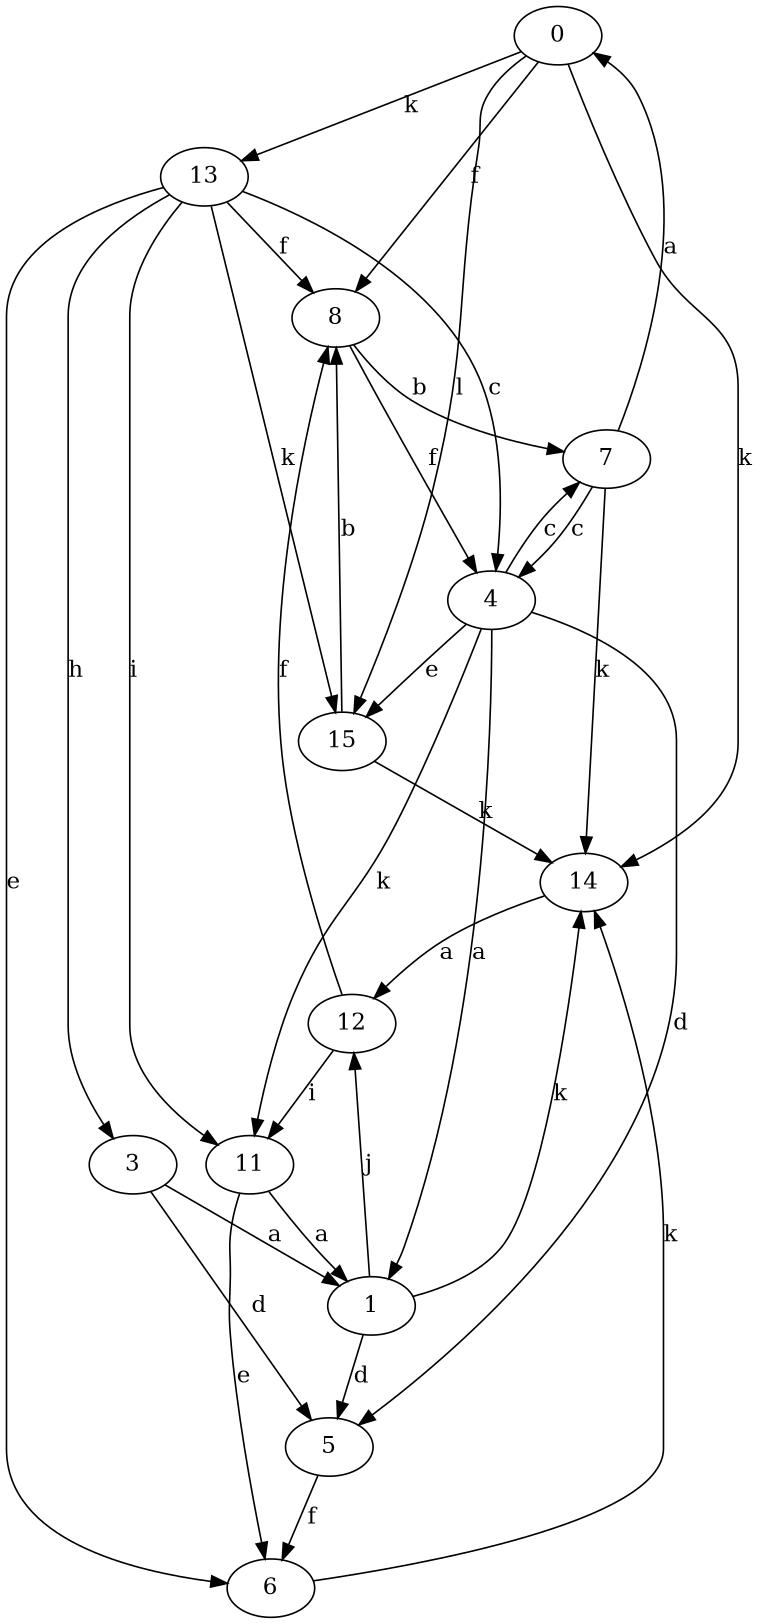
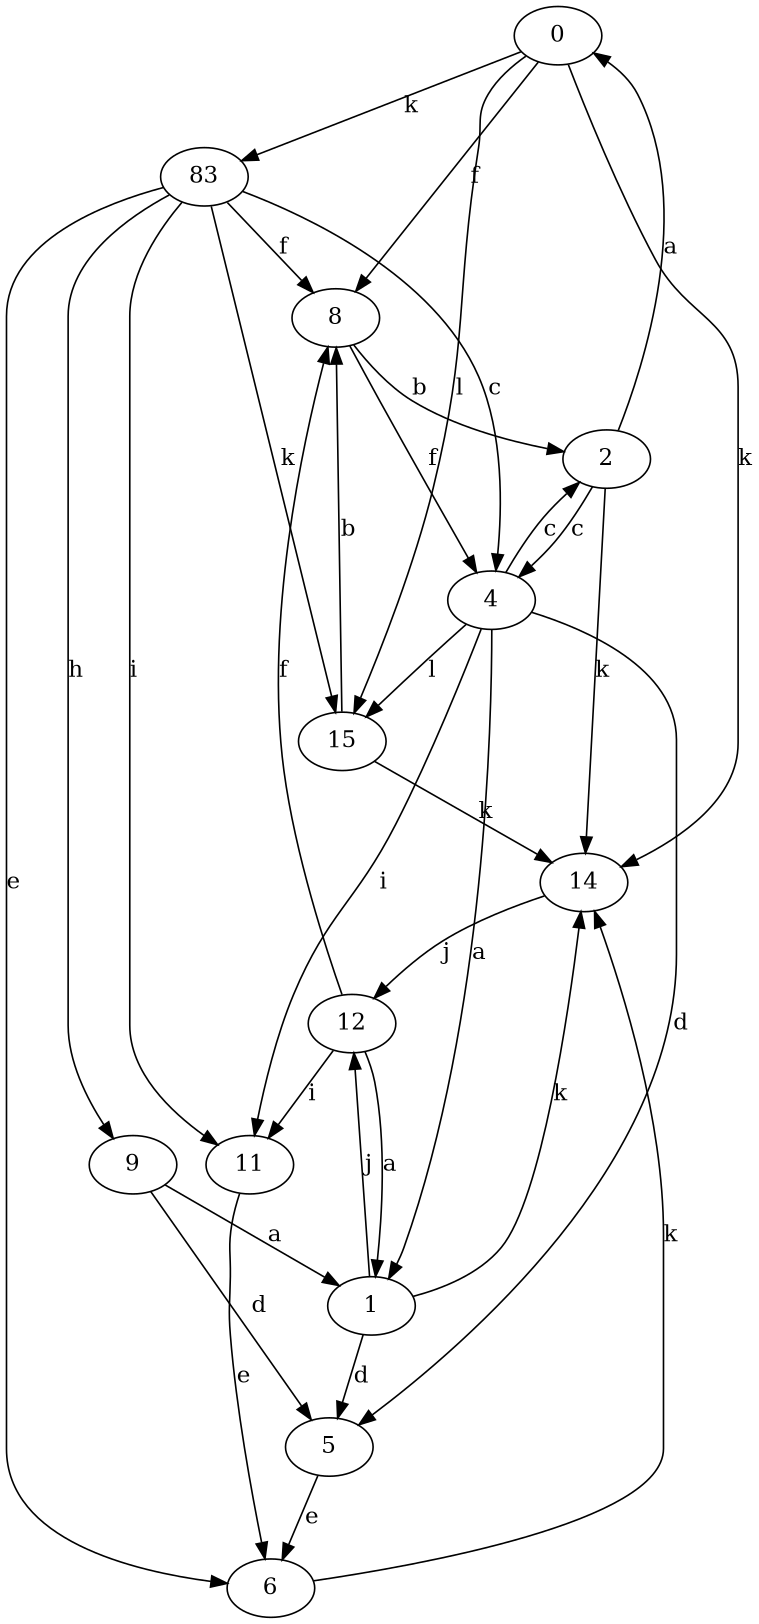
(204, 177) -> (204, 177)
(607, 459) -> (607, 459)
(432, 671) -> (432, 671)
(384, 882) -> (384, 882)
(447, 953) -> (447, 953)
(133, 1165) -> (133, 1165)
(301, 1232) -> (382, 1155)
(312, 1518) -> (312, 1518)
